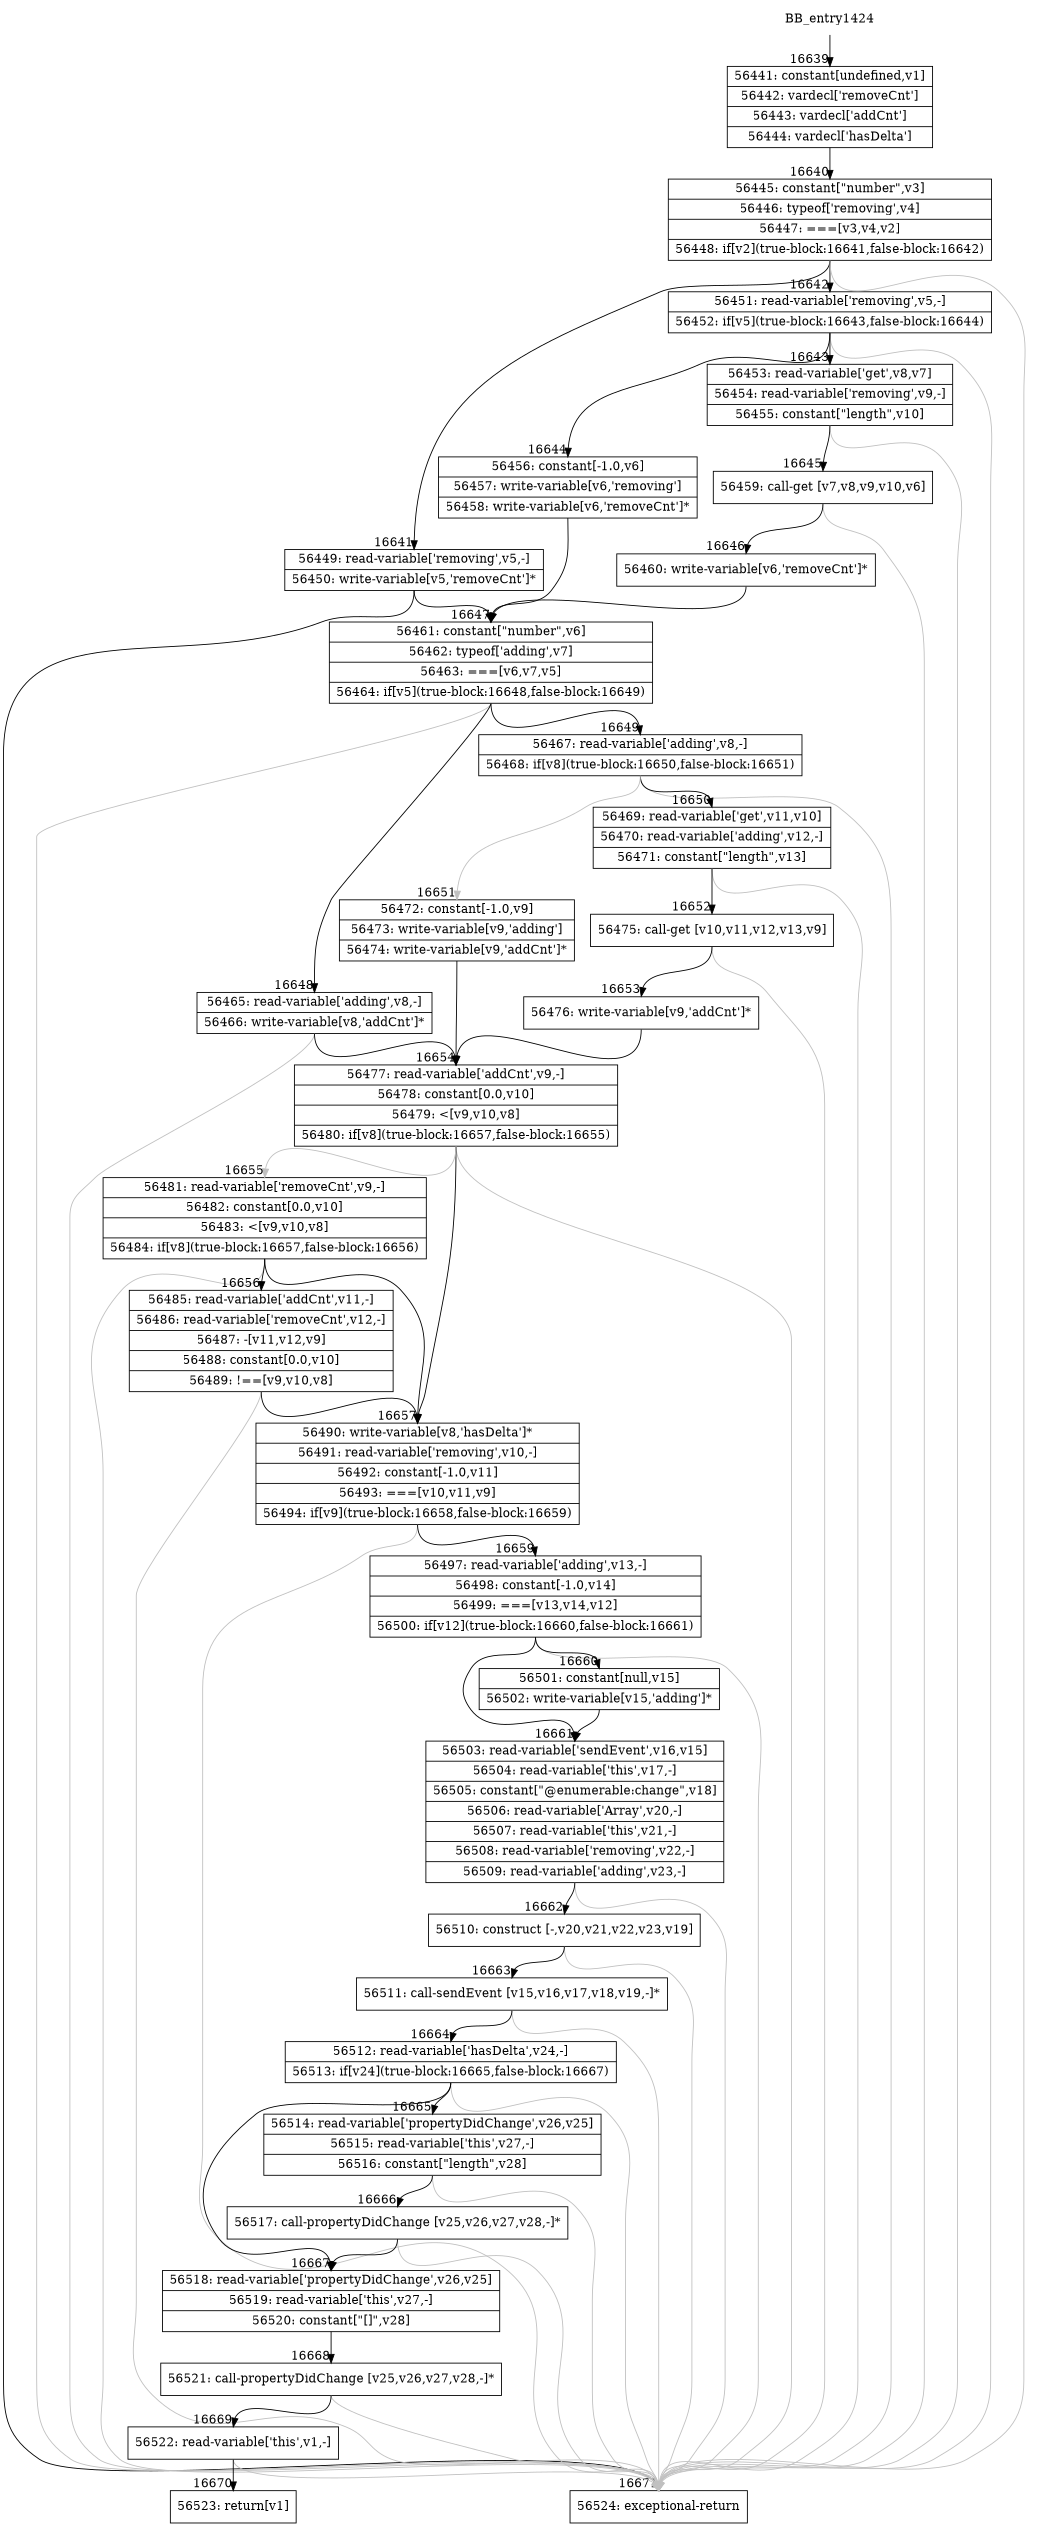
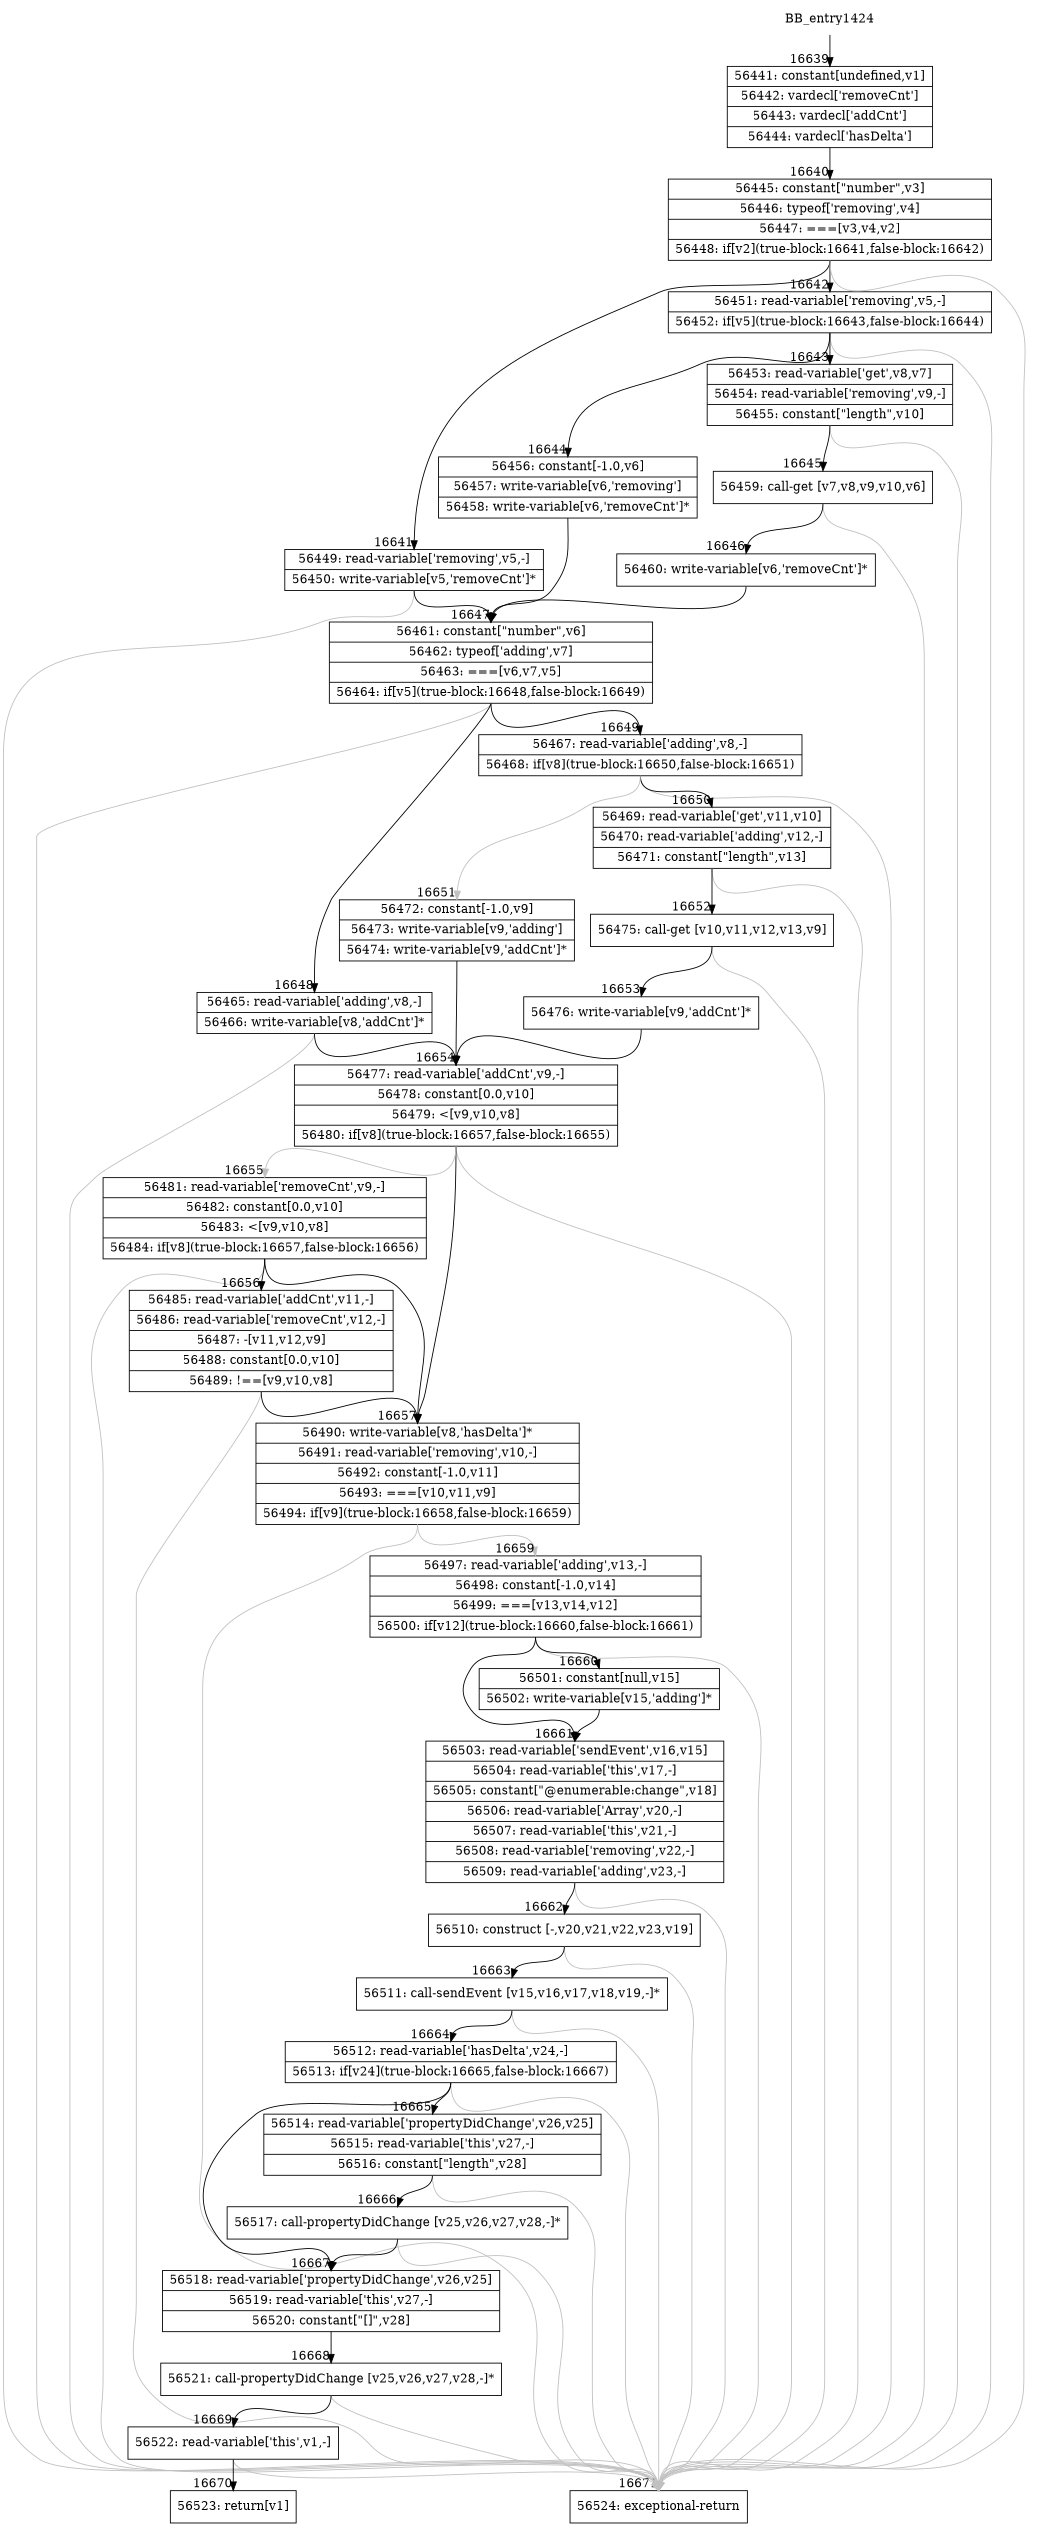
(472, 1541) -> (472, 1541)
(3, 1678) -> (3, 1678)
